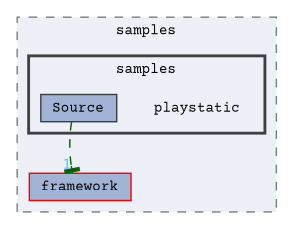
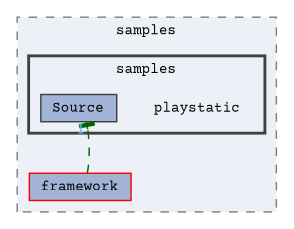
(70, 144) -> (89, 151)
